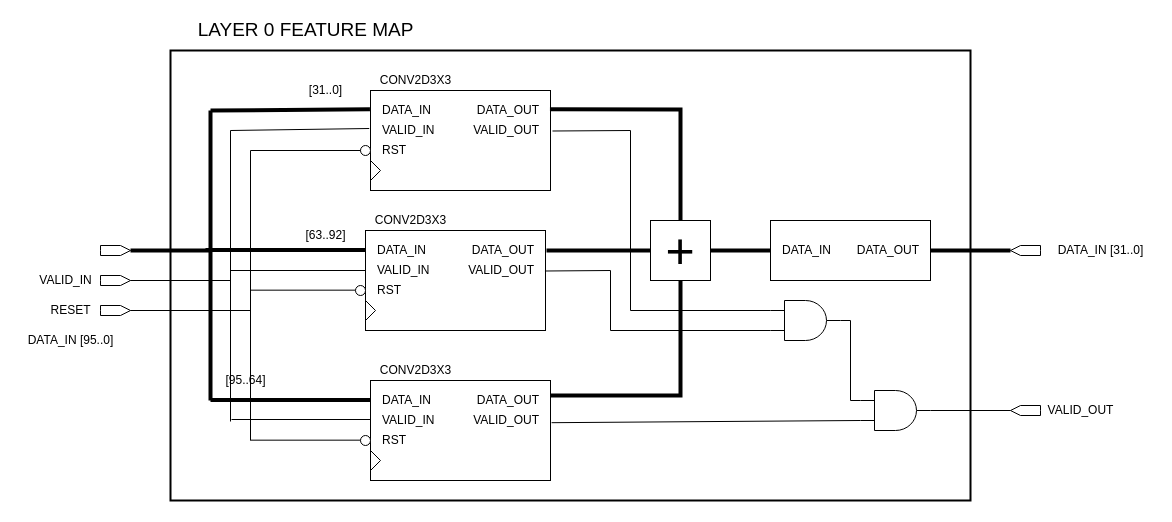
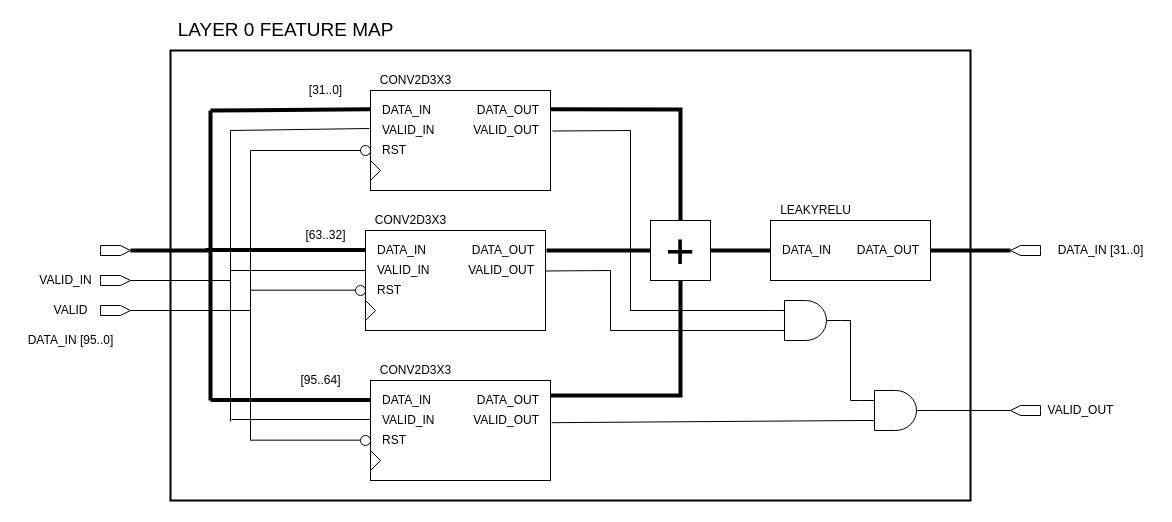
(306, 31) -> (286, 31)
none -> (816, 211)
(326, 236) -> (326, 236)
(71, 311) -> (71, 311)
(246, 381) -> (321, 381)
